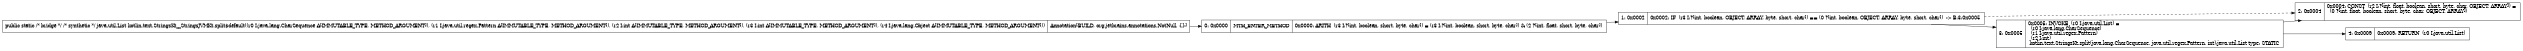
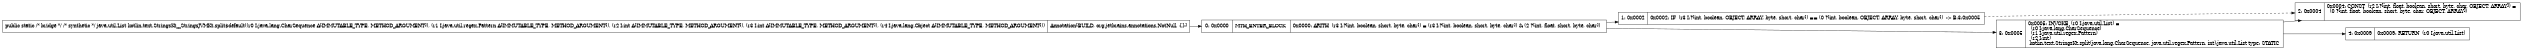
(1261, 26) -> (1260, 26)
(1962, 26) -> (1800, 30)
